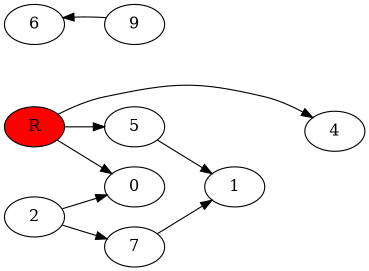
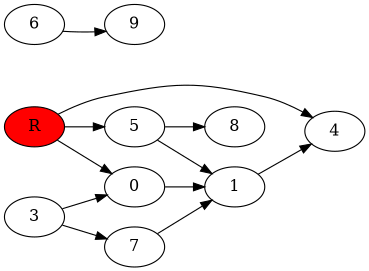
(90, 17) -> (79, 32)
none -> (235, 127)
none -> (280, 162)
none -> (179, 187)
(34, 217) -> (34, 217)
